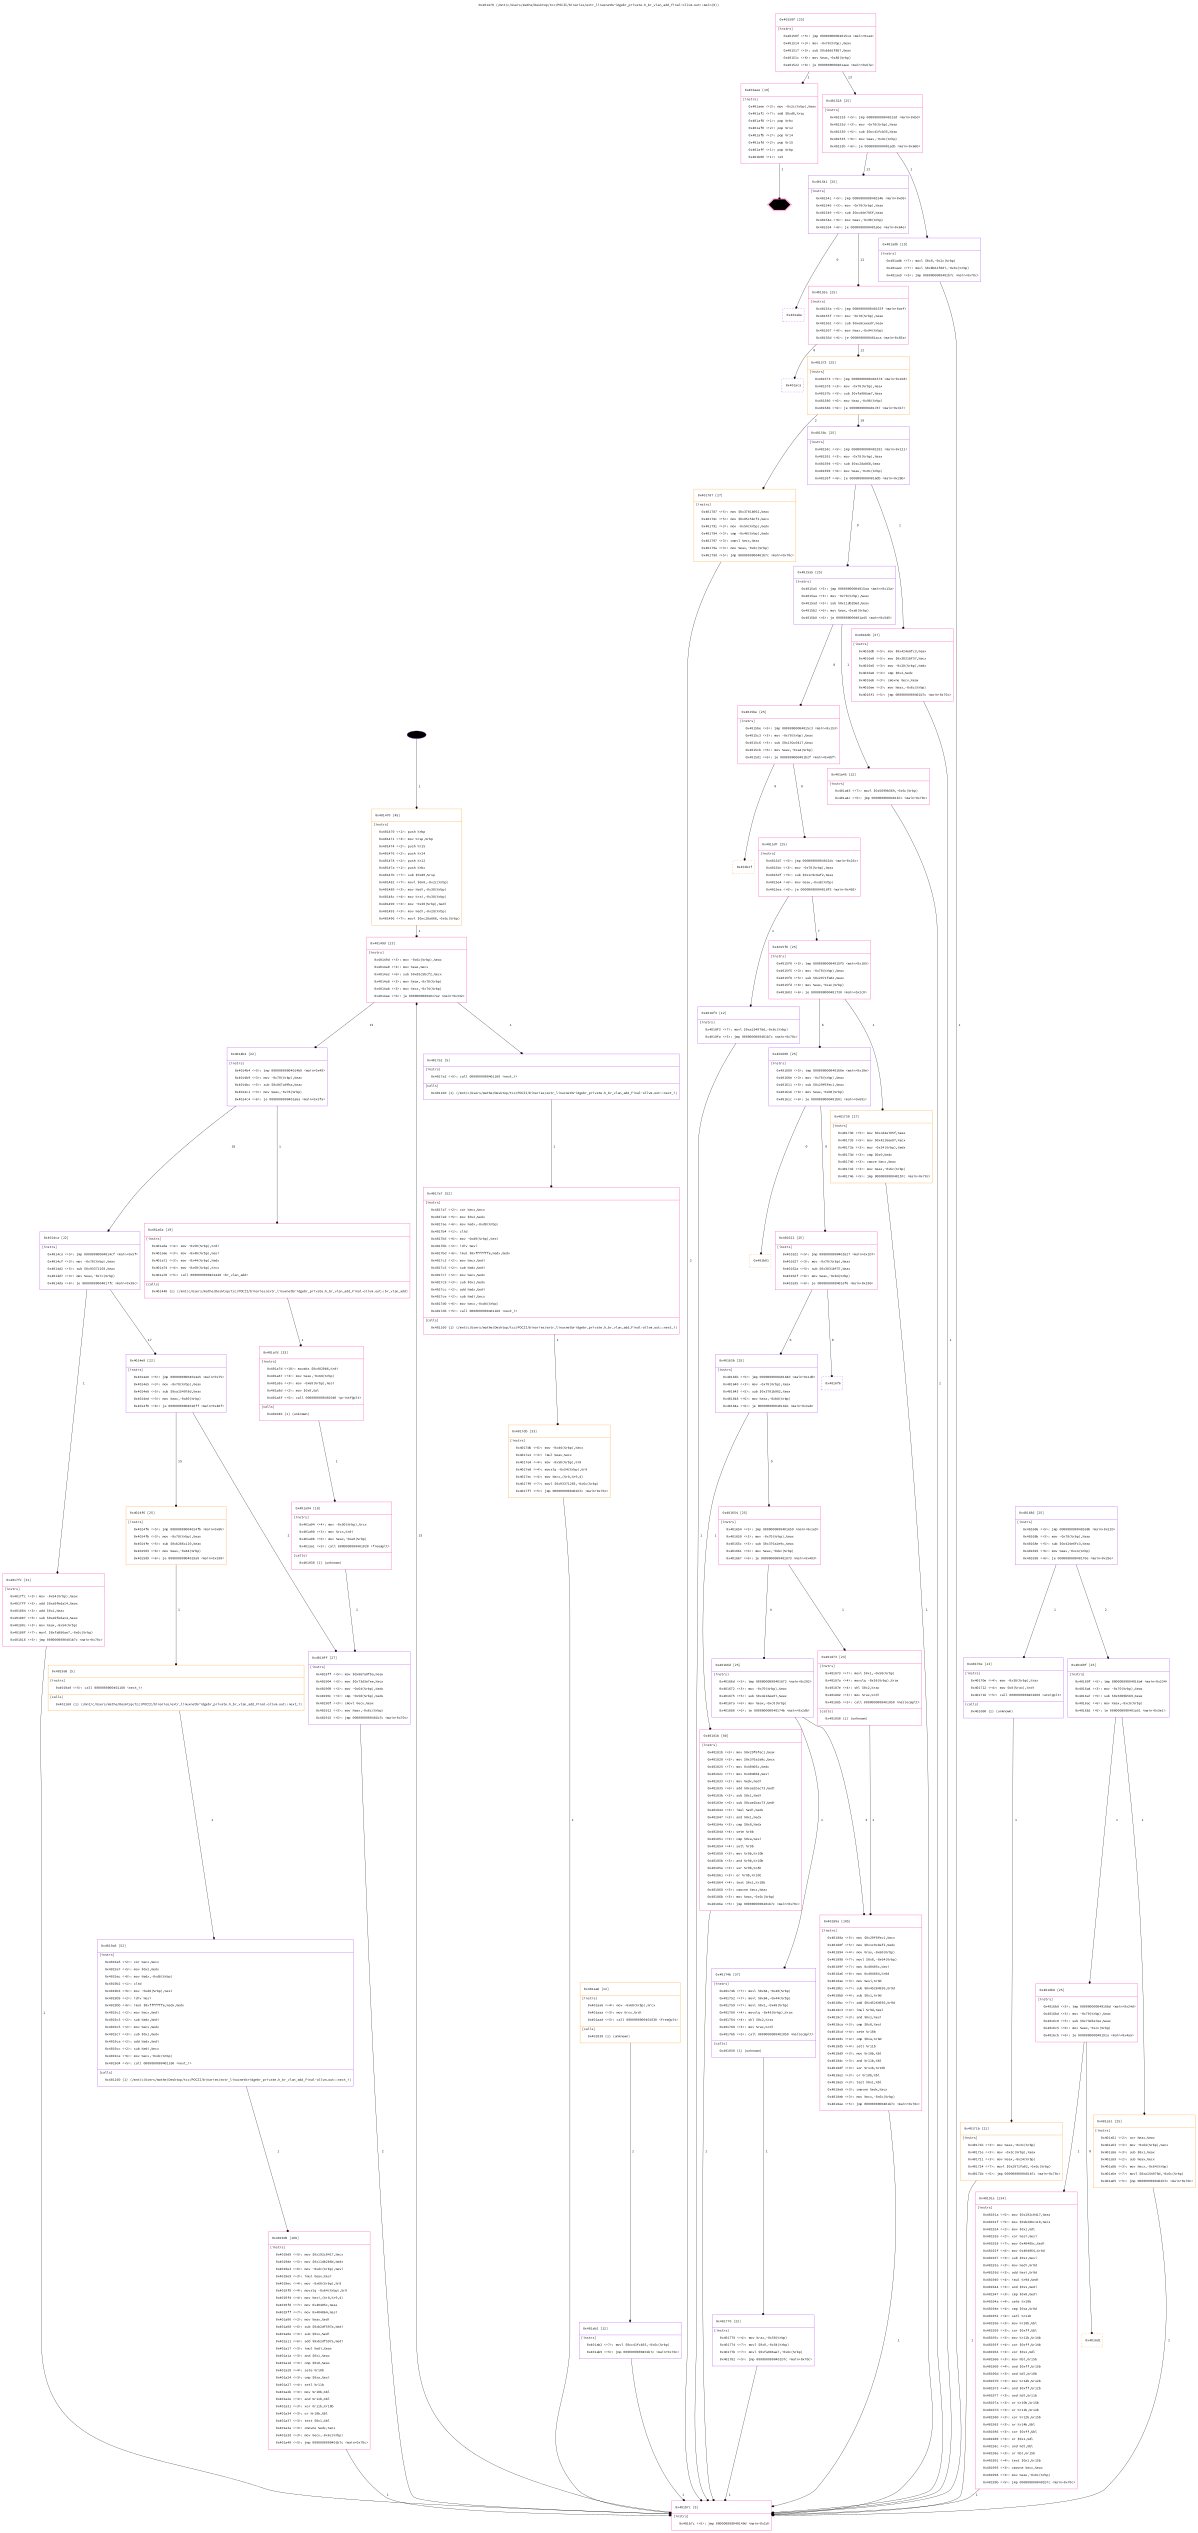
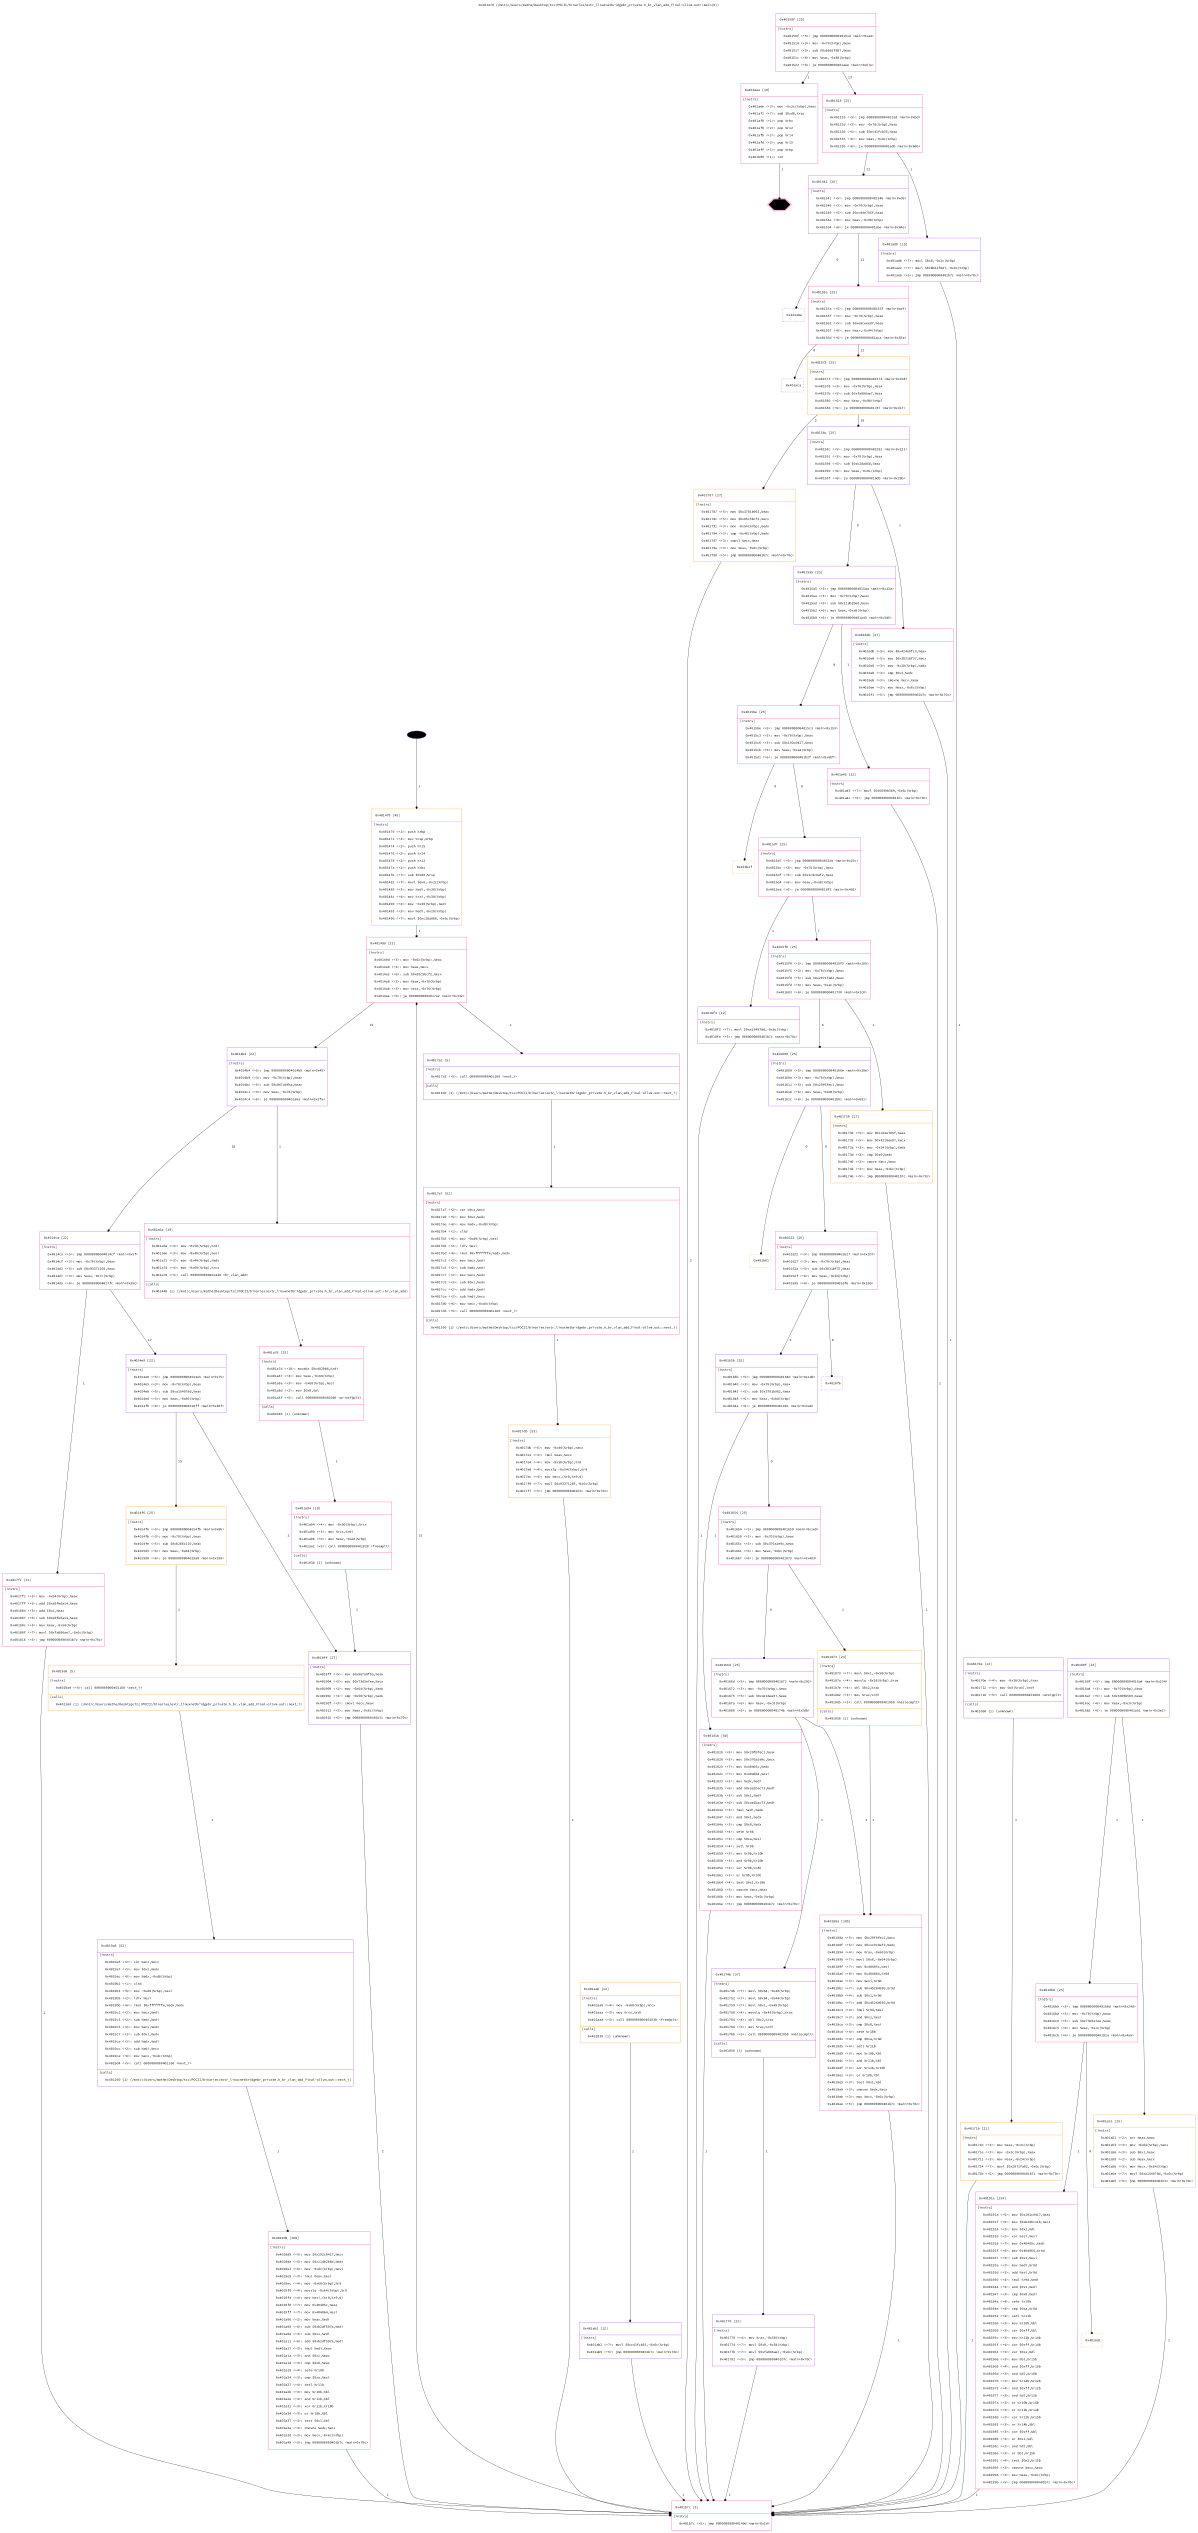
(1066, 1536) -> none
(870, 1688) -> (870, 1688)
